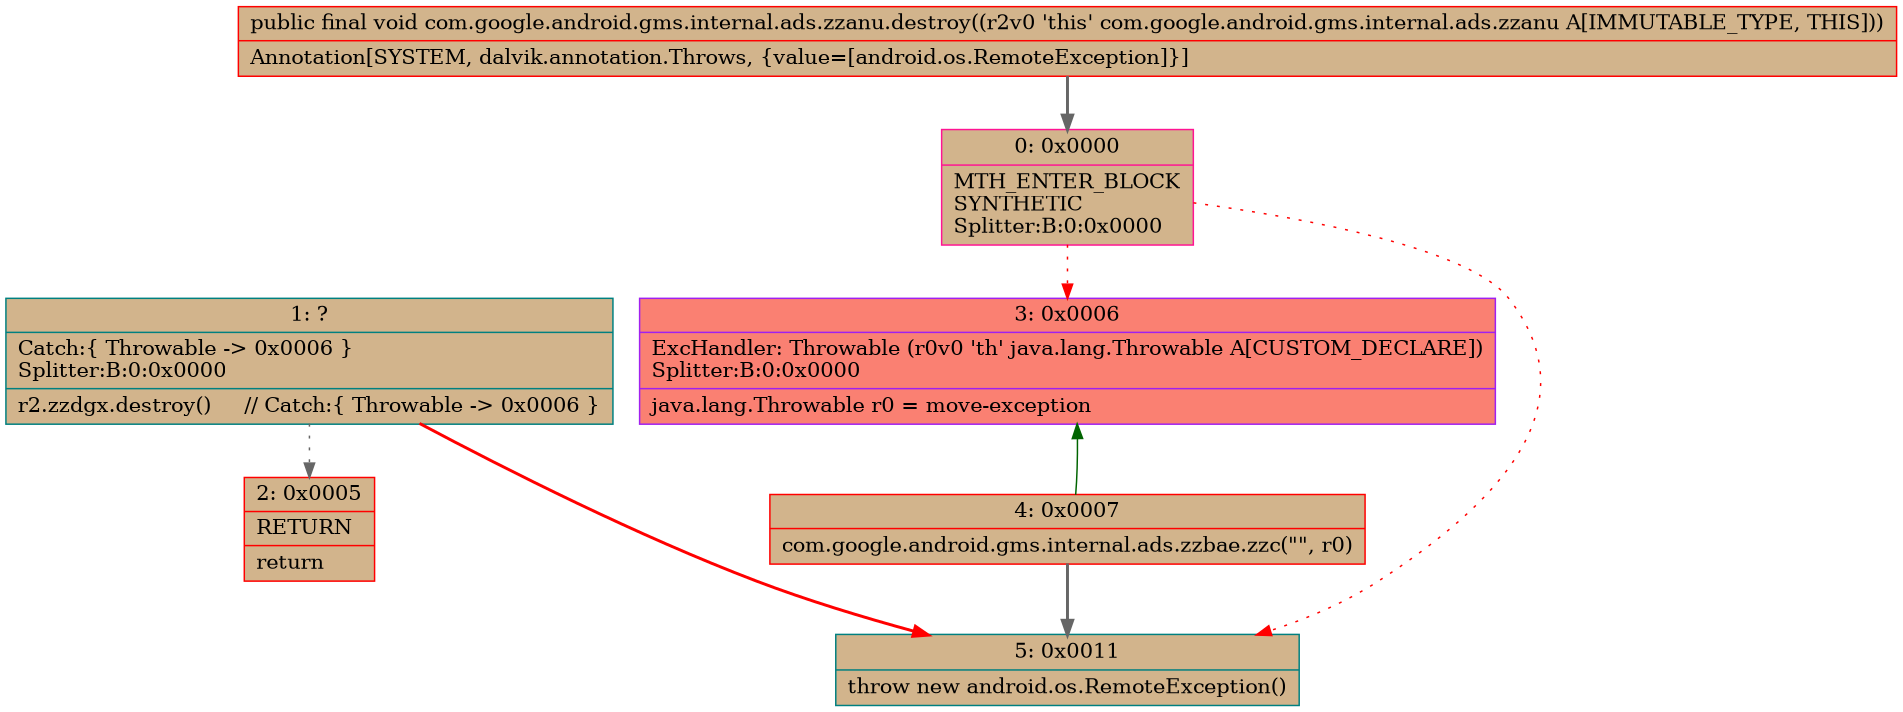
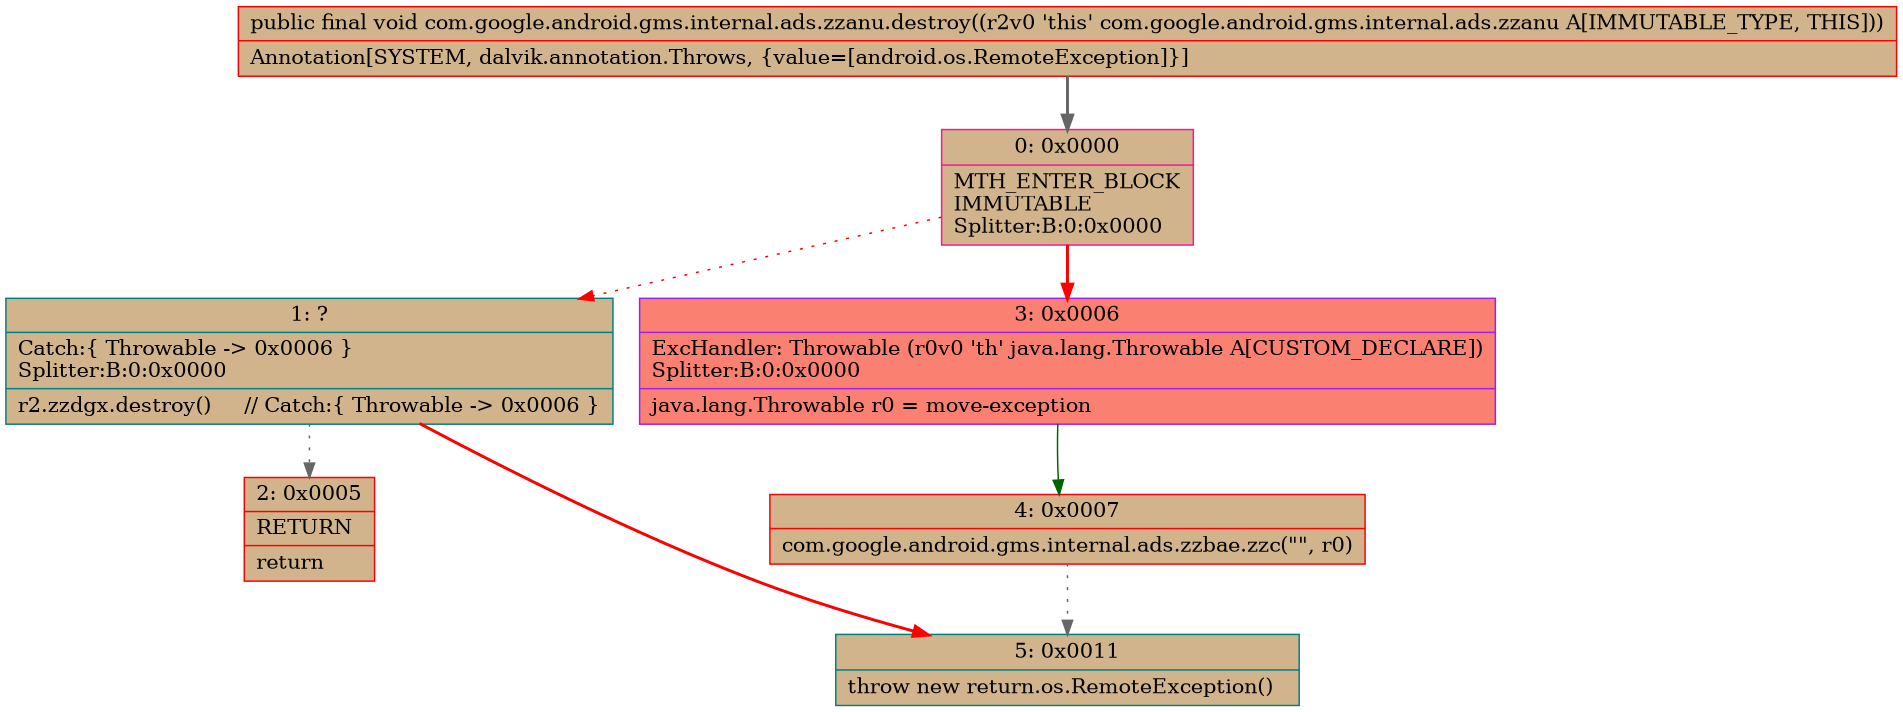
(1019, 204) -> (1023, 204)
(1067, 264) -> (1067, 264)
(1537, 363) -> (767, 256)
(1077, 467) -> (1058, 452)
(1067, 592) -> (1067, 592)
(1067, 687) -> (1061, 687)
